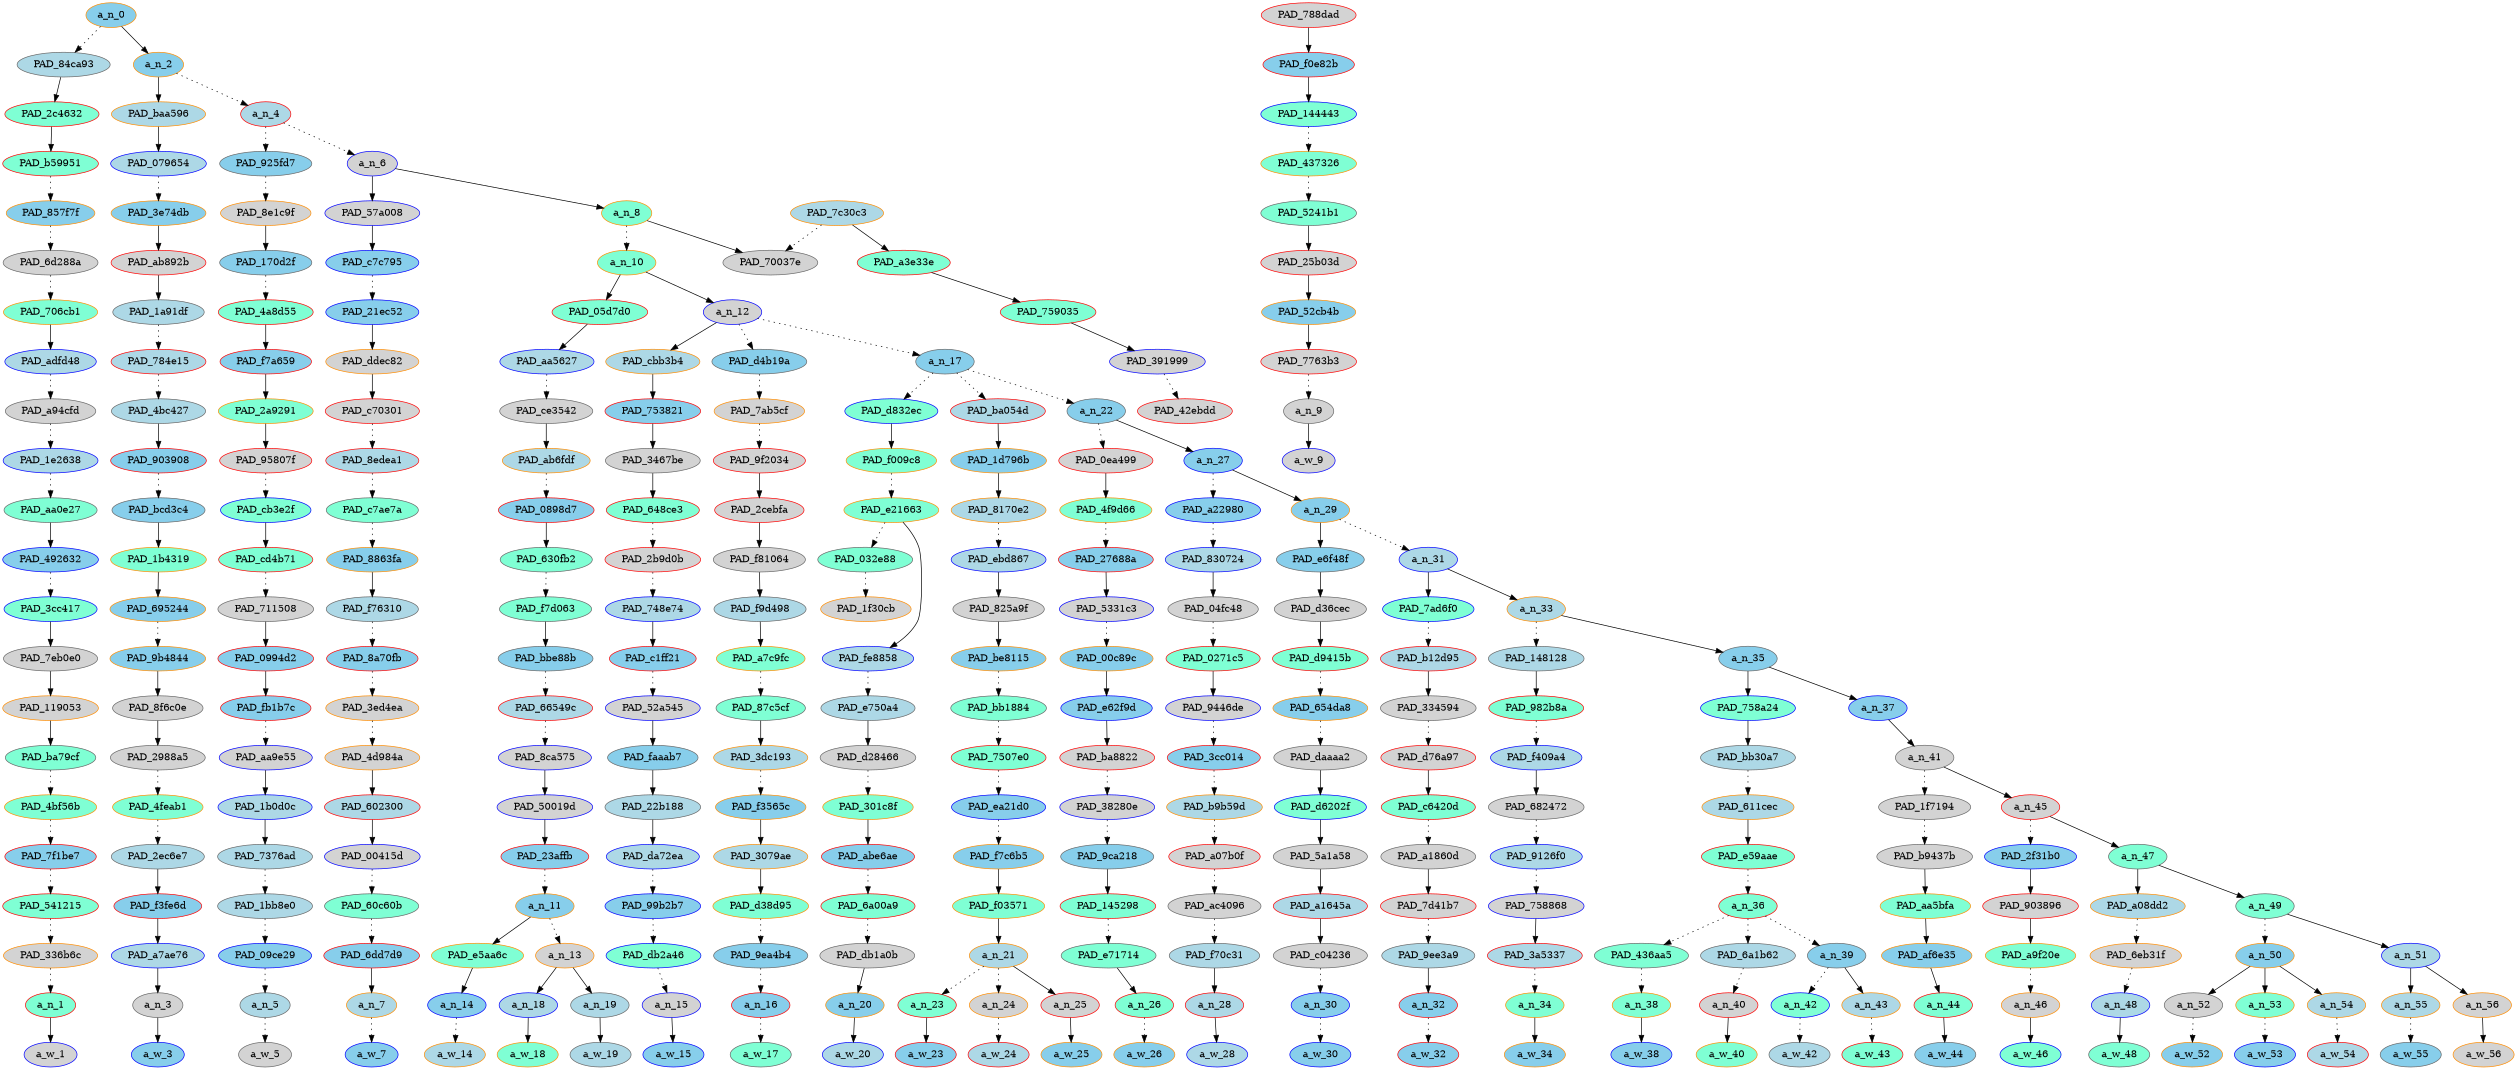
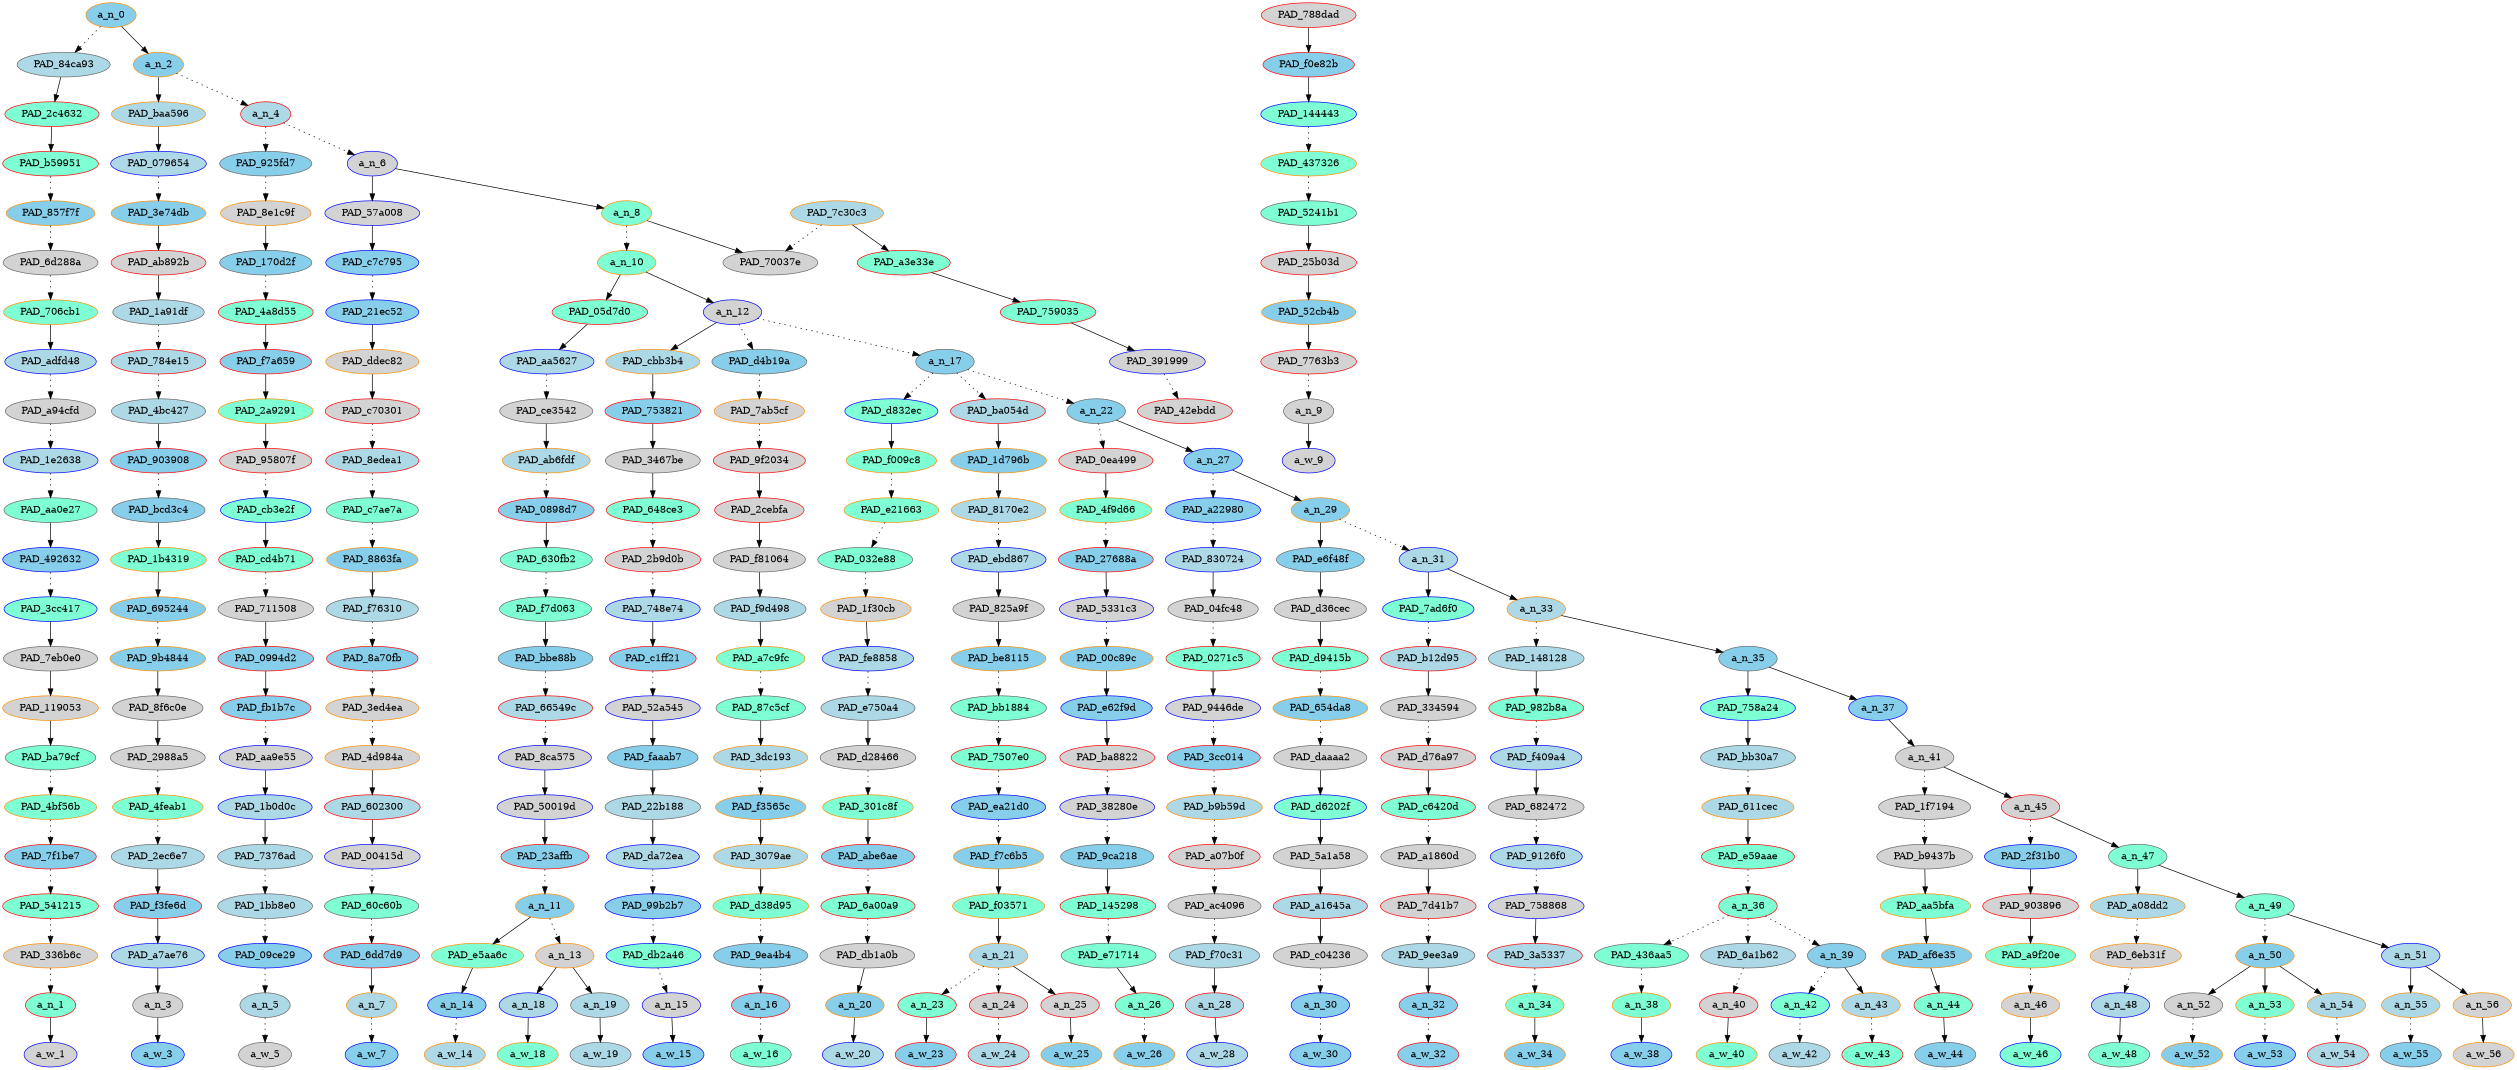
(922, 585) -> (867, 631)
(999, 1005) -> (999, 1005)
(761, 1055) -> (761, 1055)
